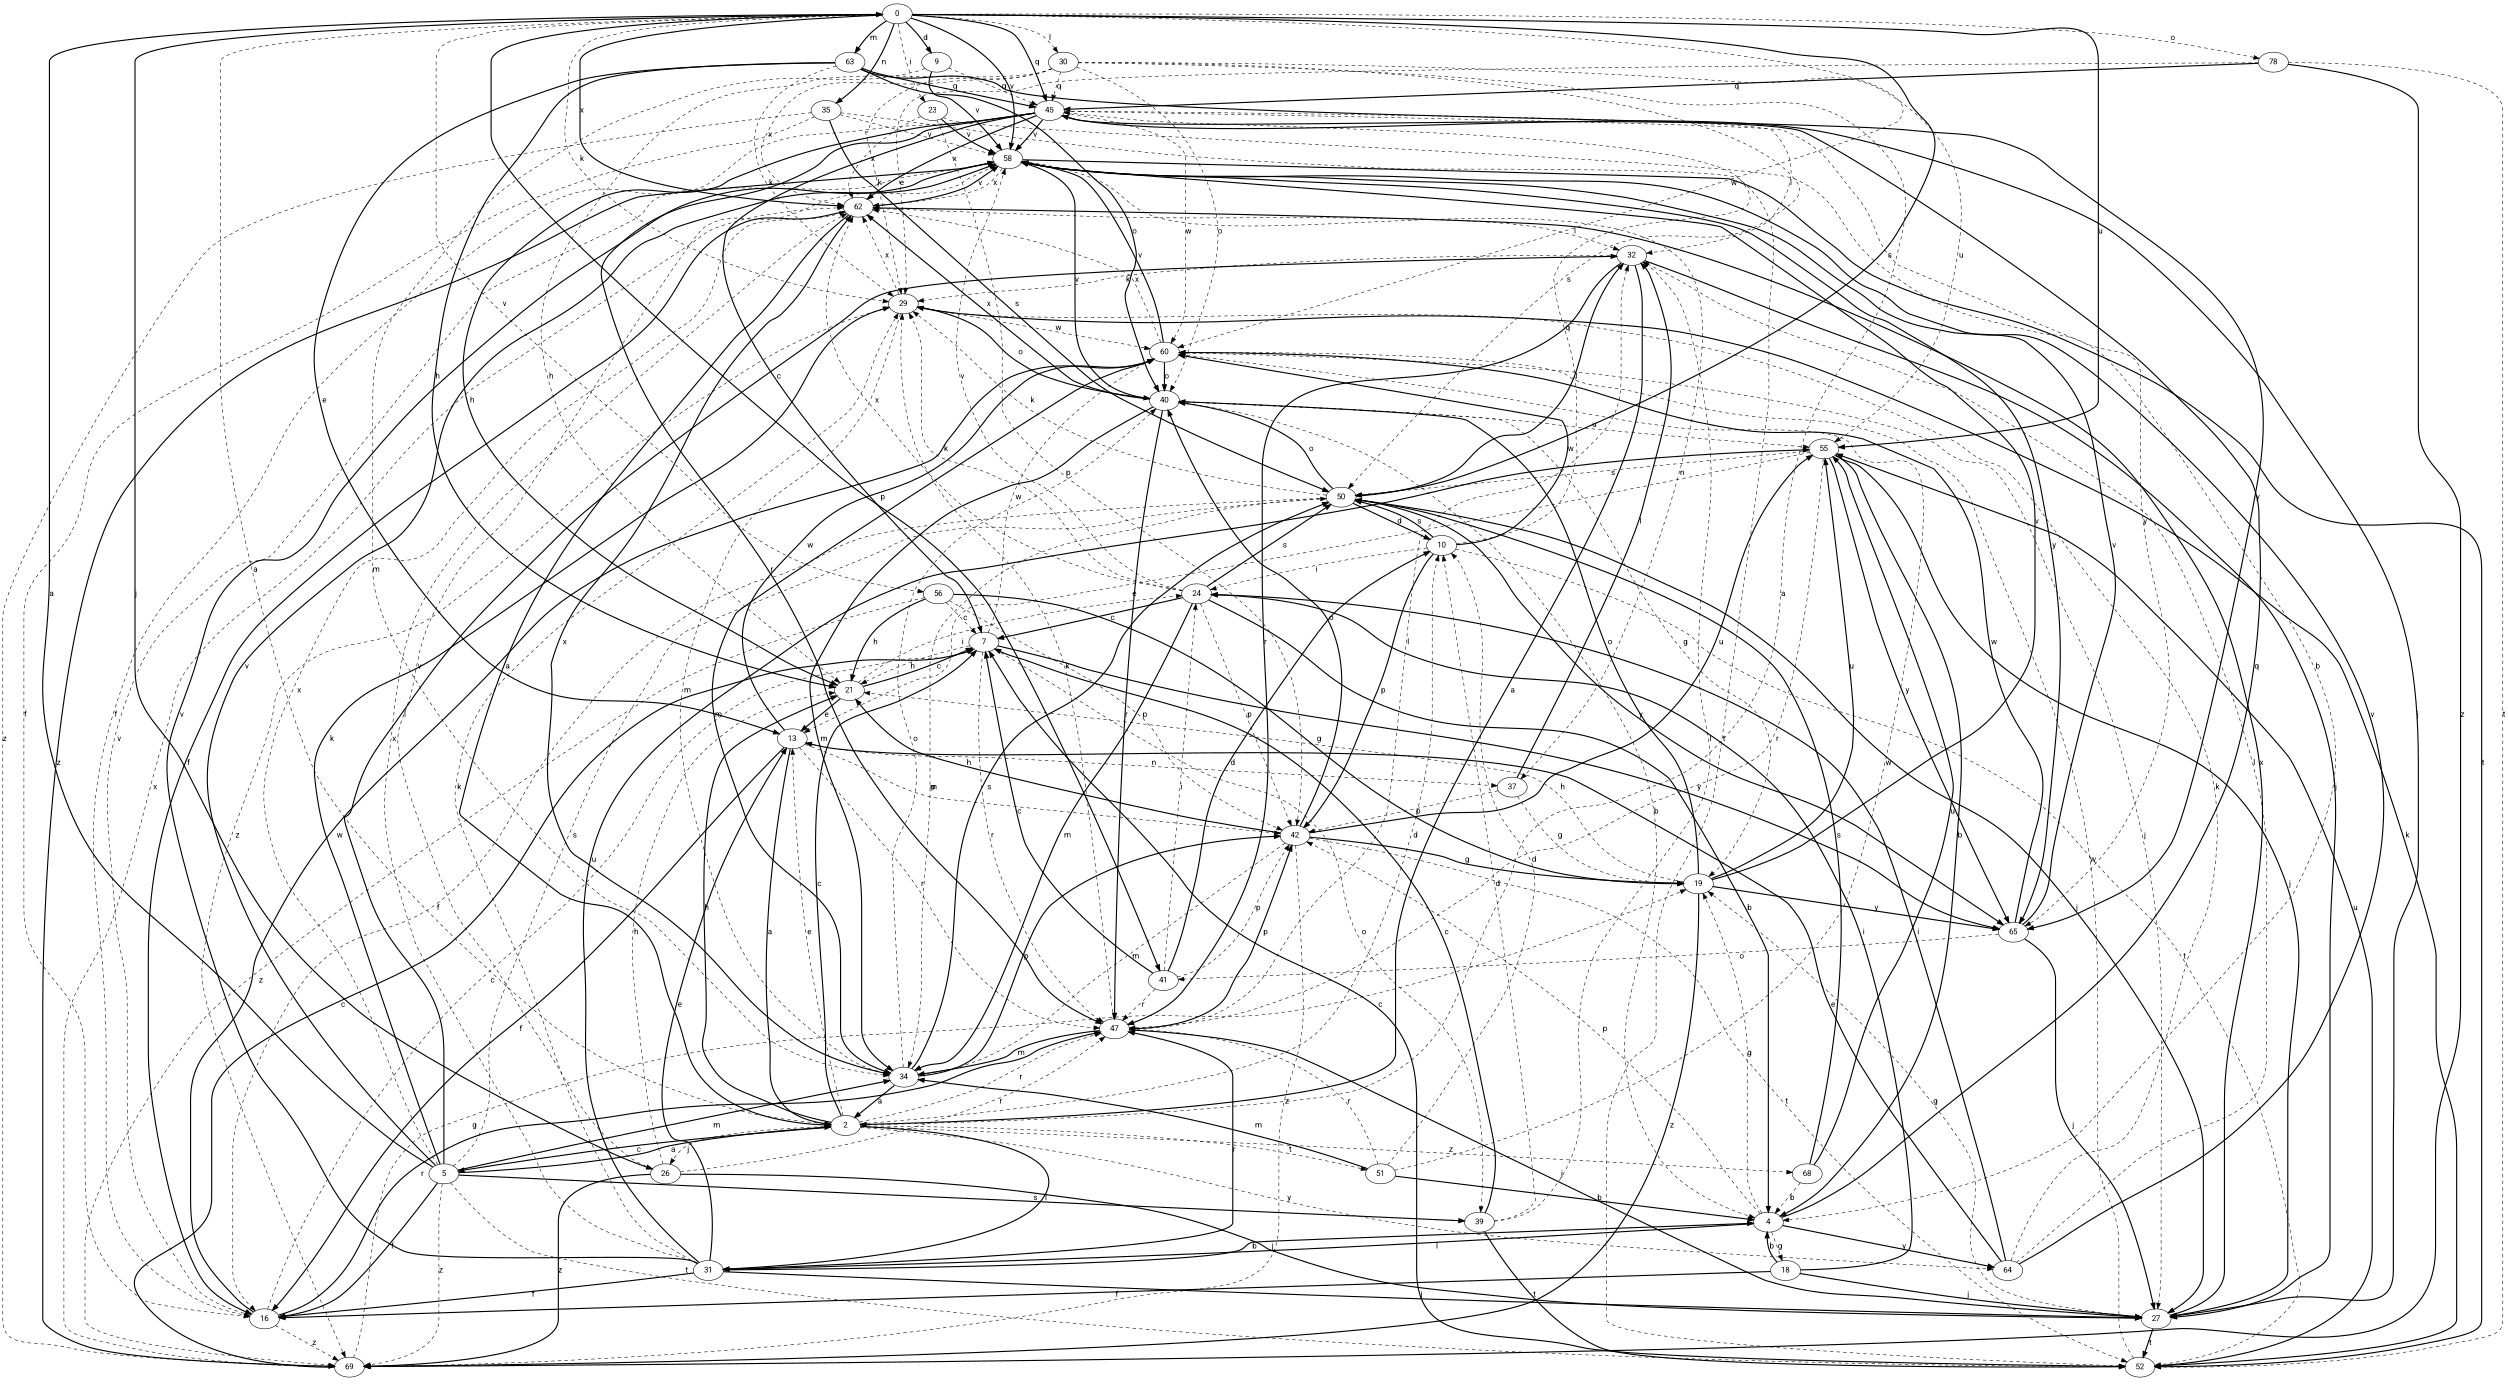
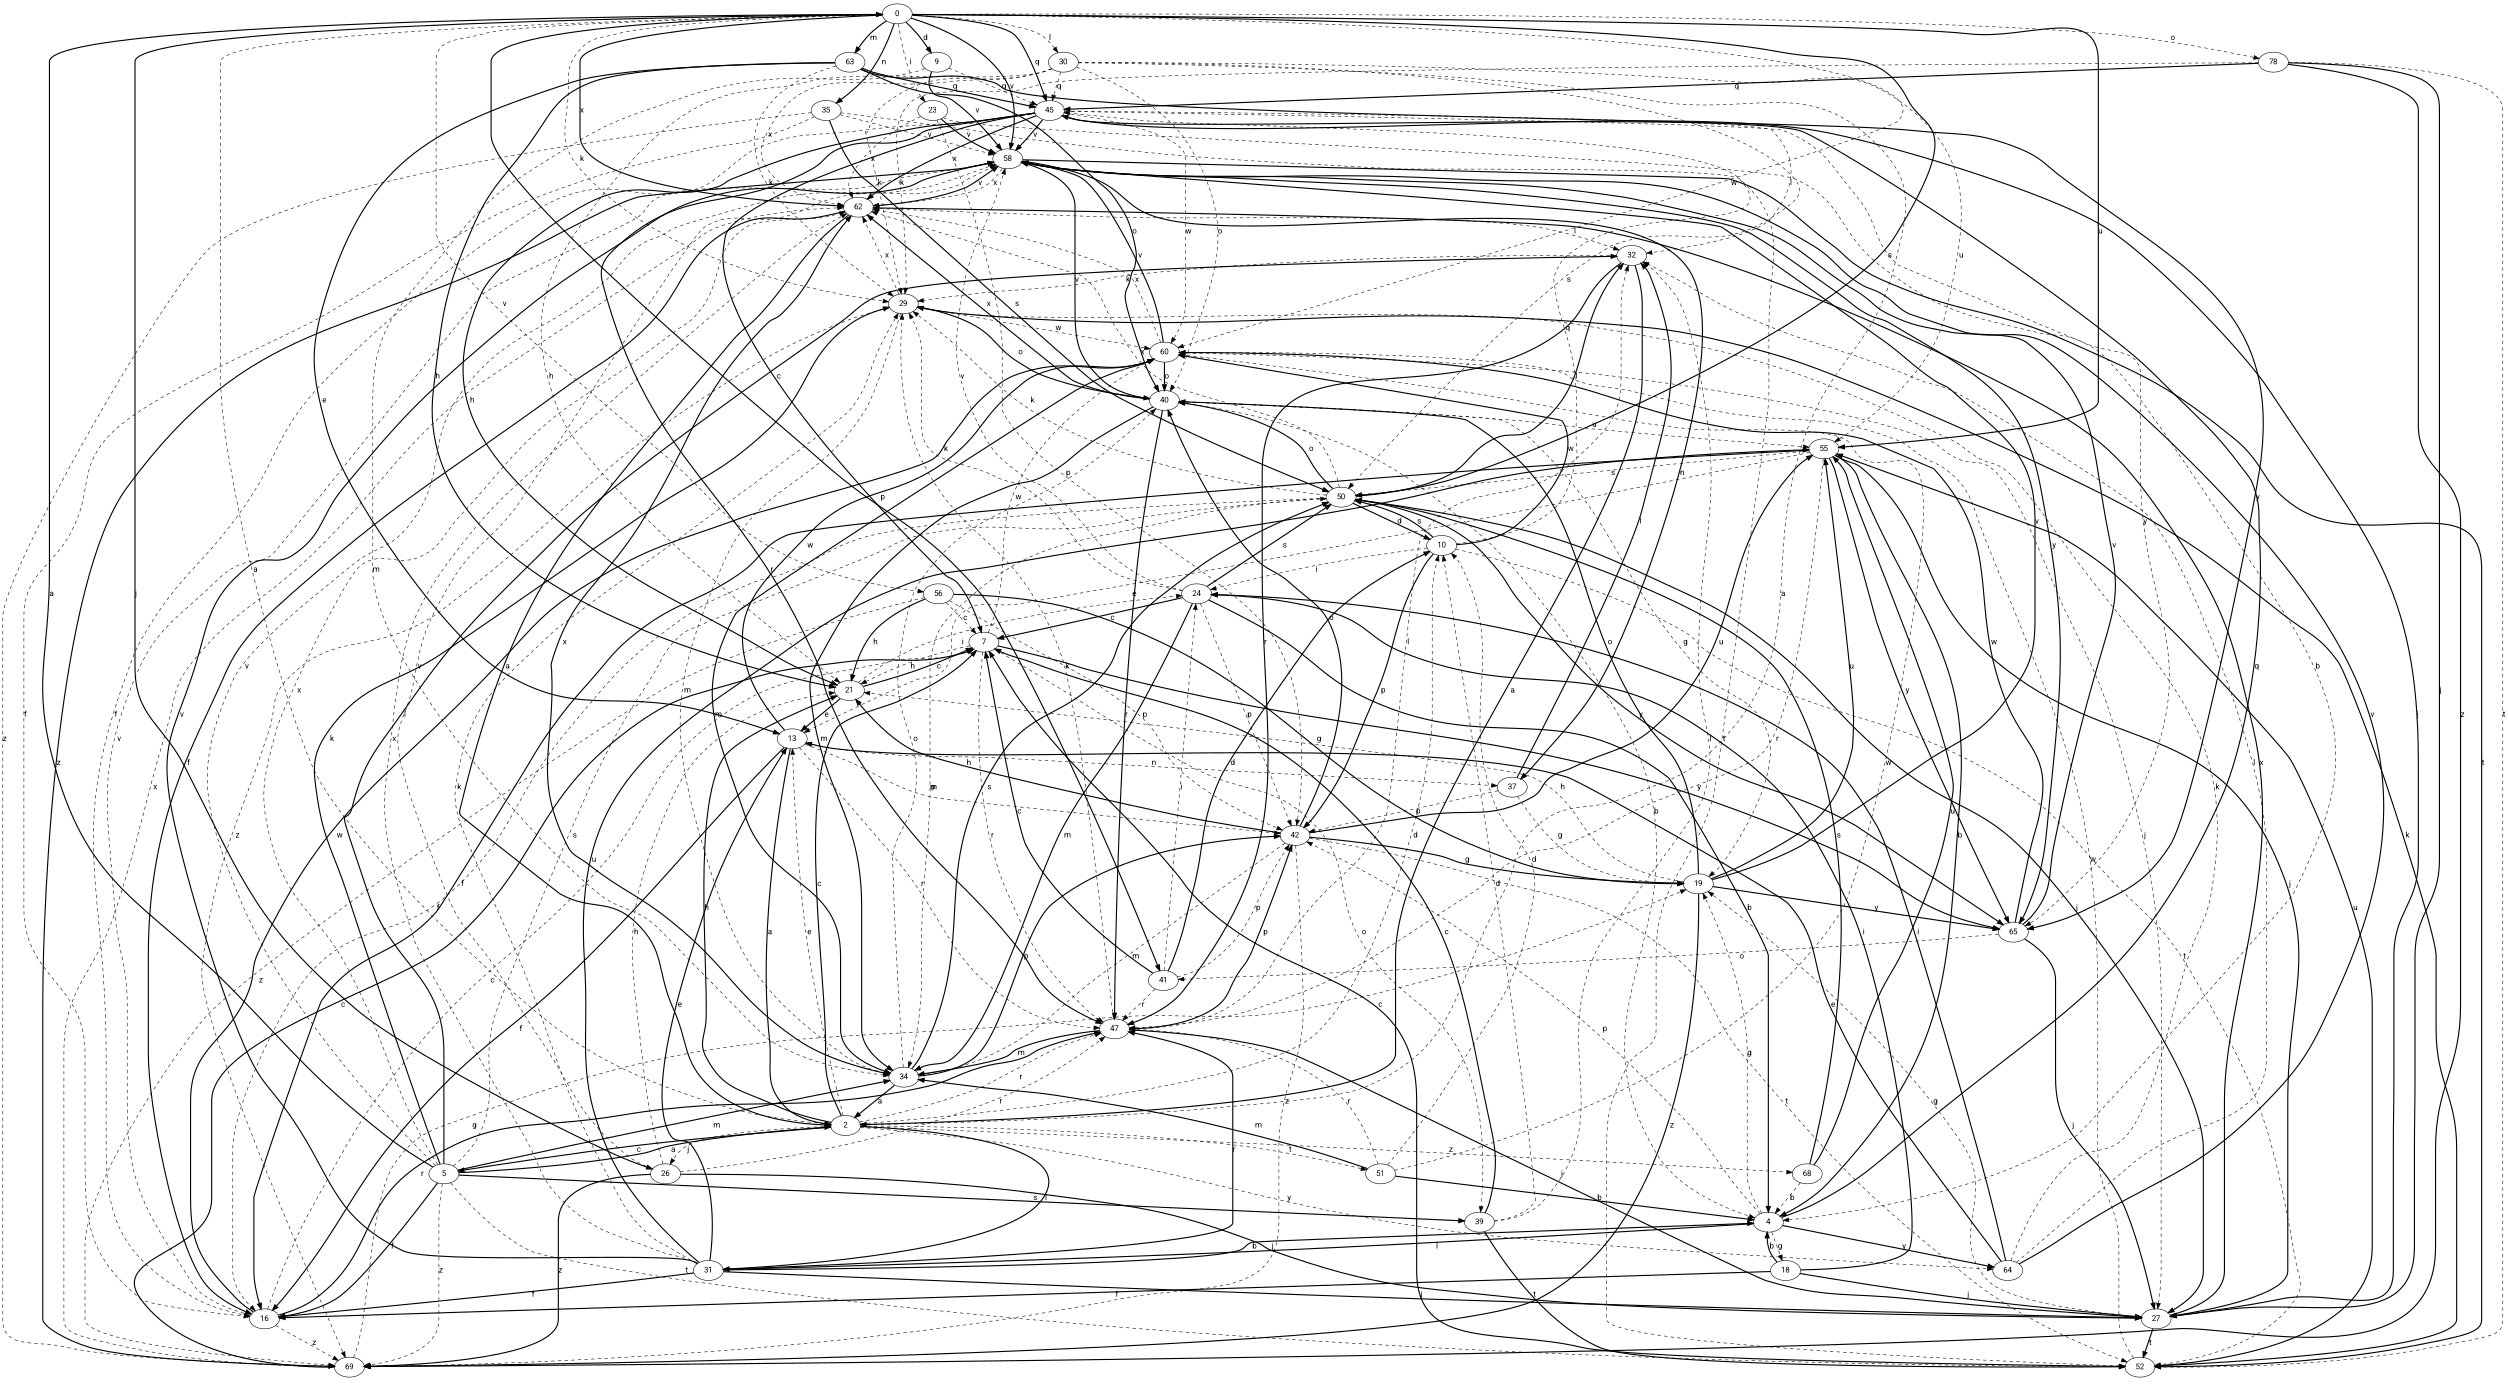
(902, 183) -> (902, 183)
(1599, 226) -> (1599, 226)
(918, 461) -> (1120, 333)
none -> (806, 532)
(355, 563) -> (355, 563)
(2295, 654) -> (2439, 731)
